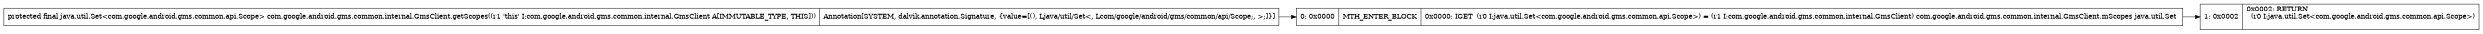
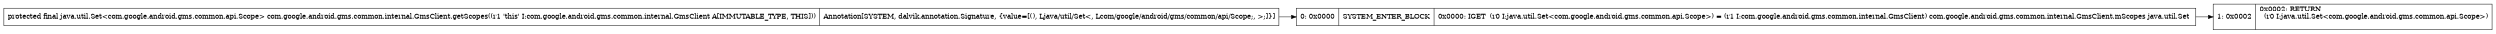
(1380, 17) -> (1386, 17)
